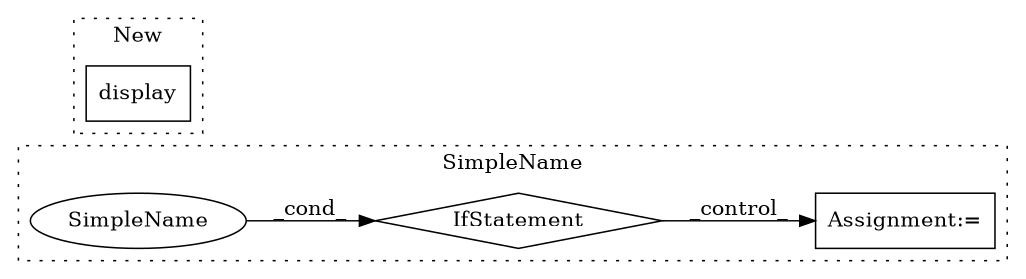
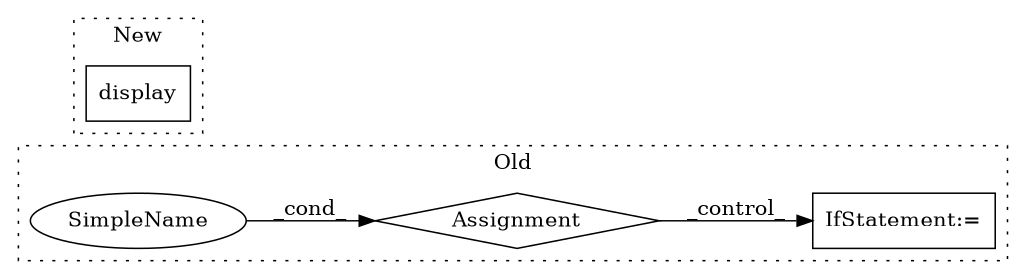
(513, 163) -> (513, 163)
(518, 221) -> (517, 221)
(905, 221) -> (904, 221)
